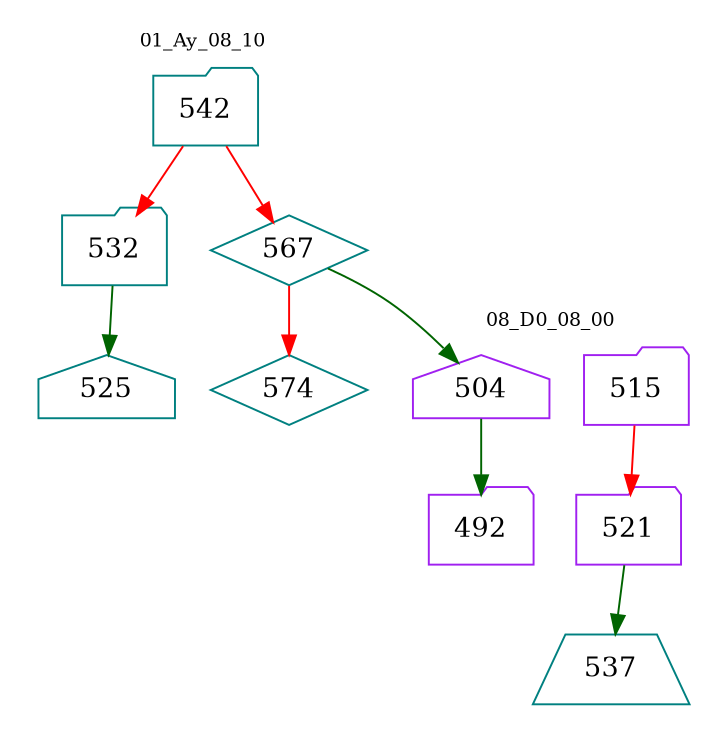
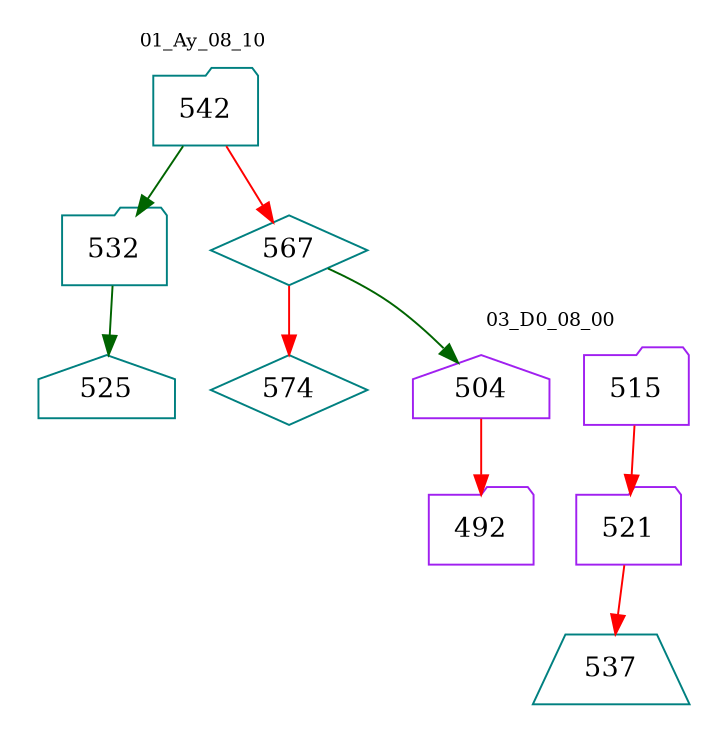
(165, 173) -> (165, 173)
(551, 321) -> (551, 321)
(481, 447) -> (481, 447)
(621, 590) -> (621, 590)
